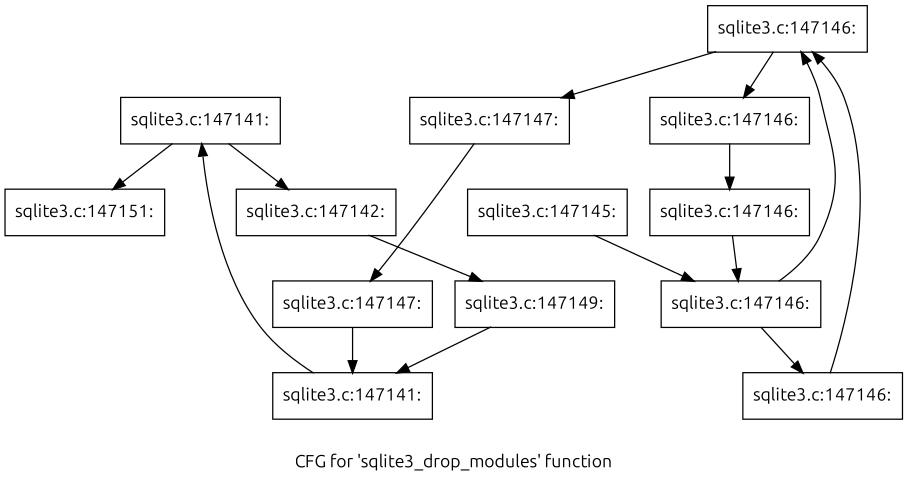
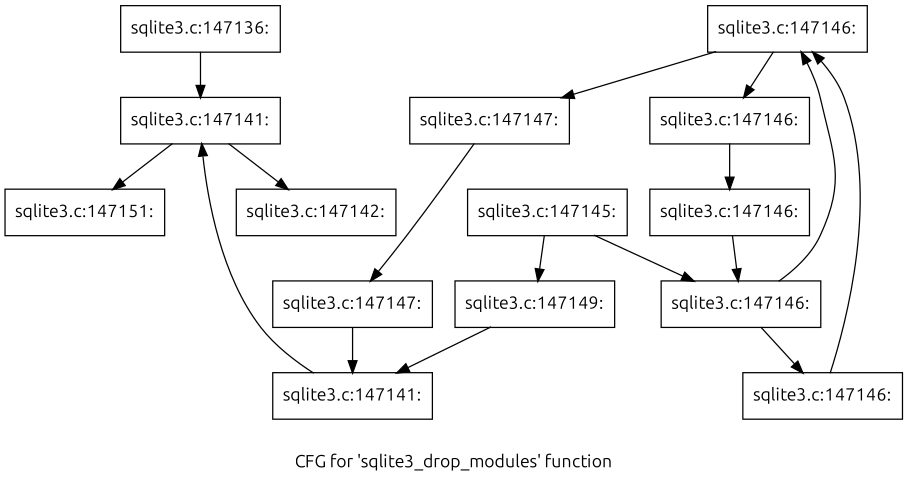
none -> (200, 29)
(419, 256) -> (542, 252)
